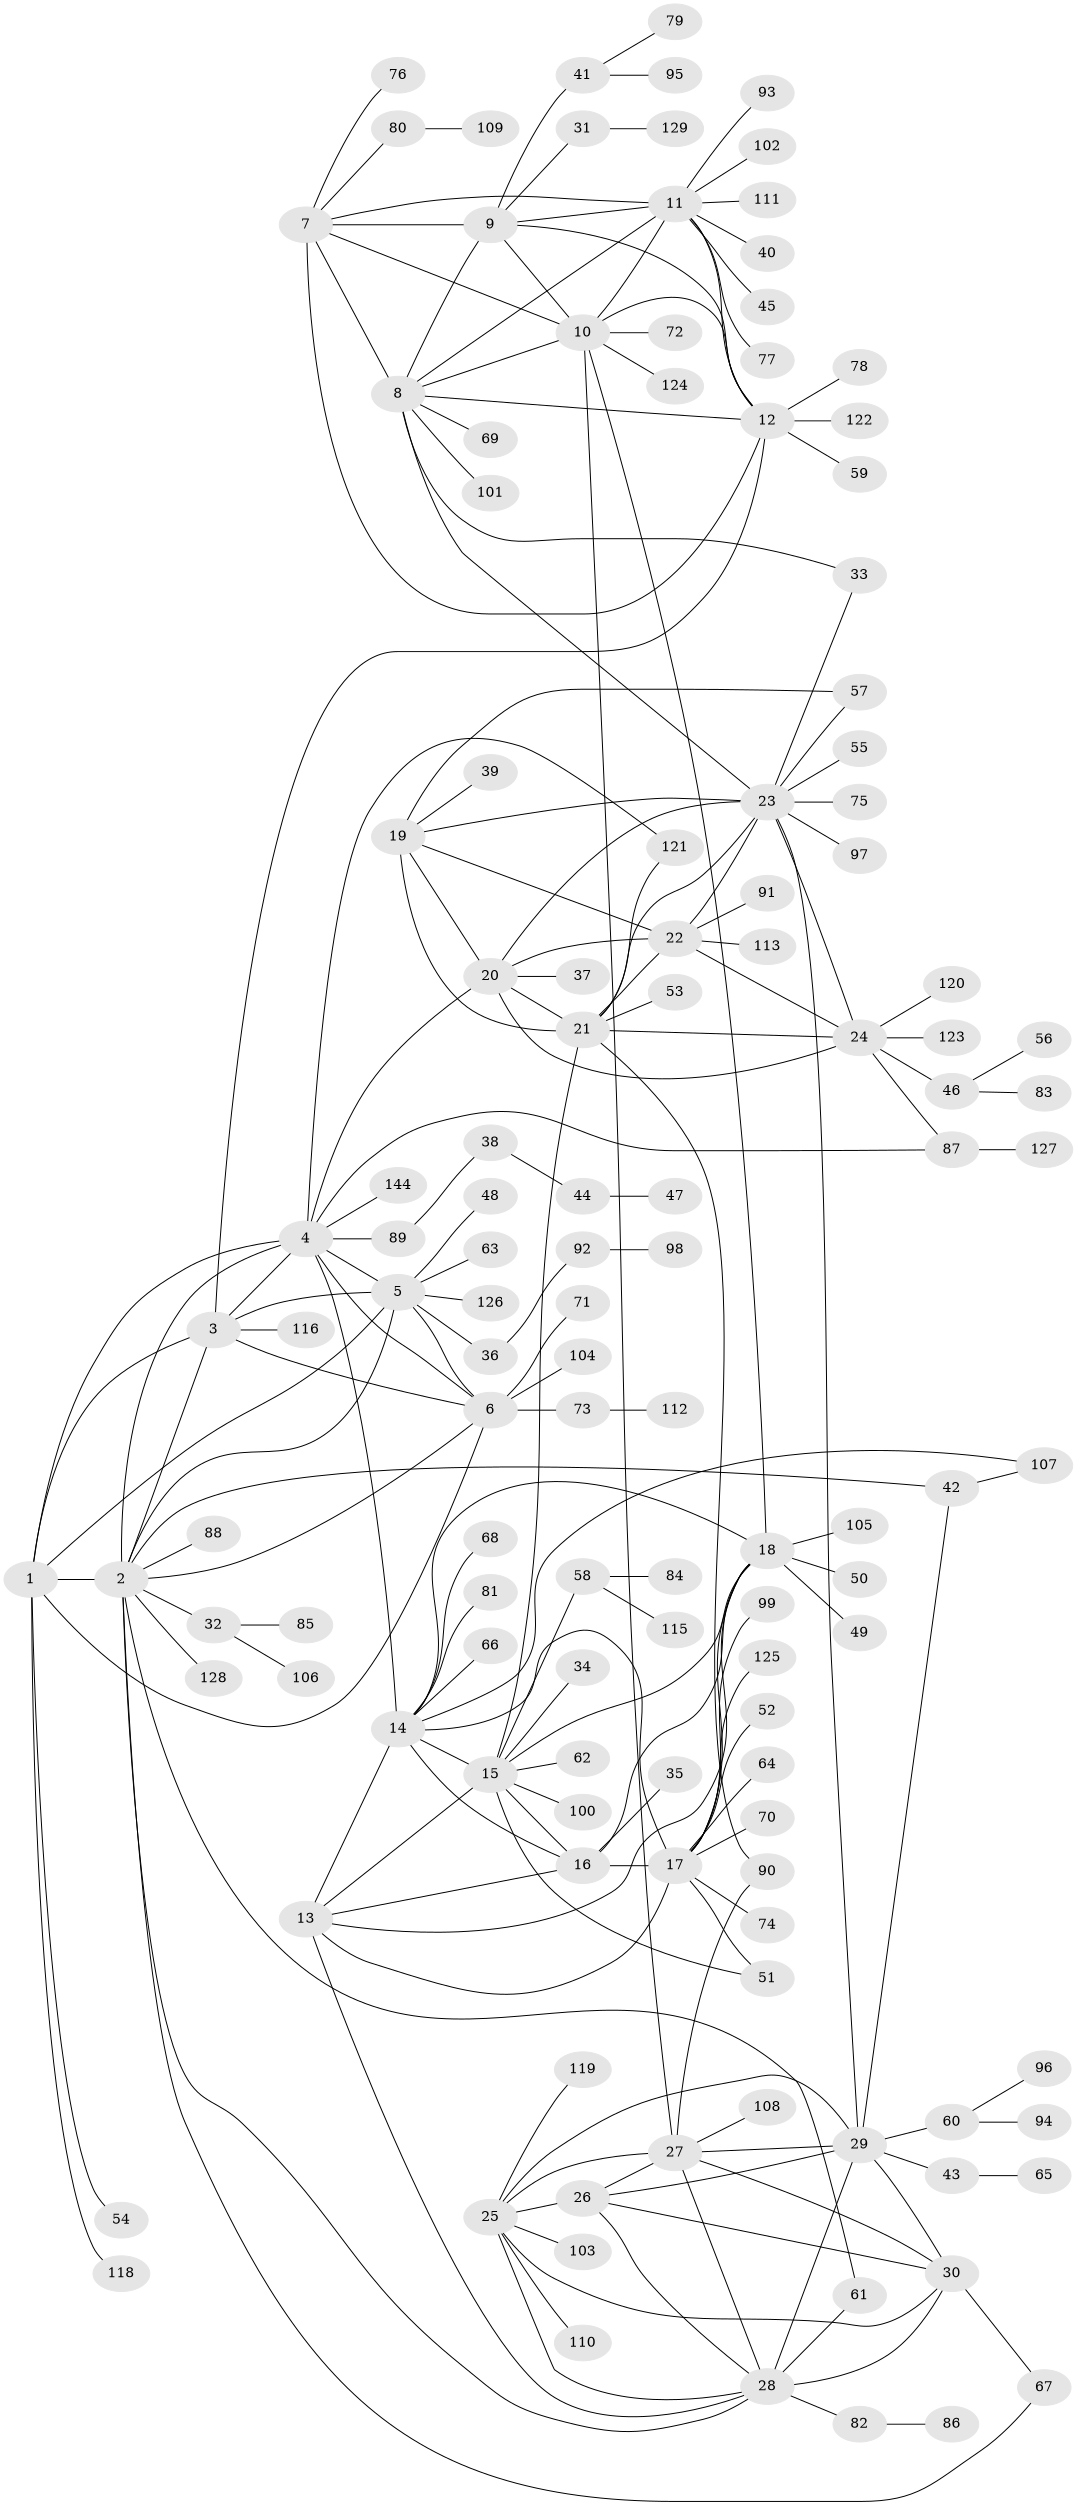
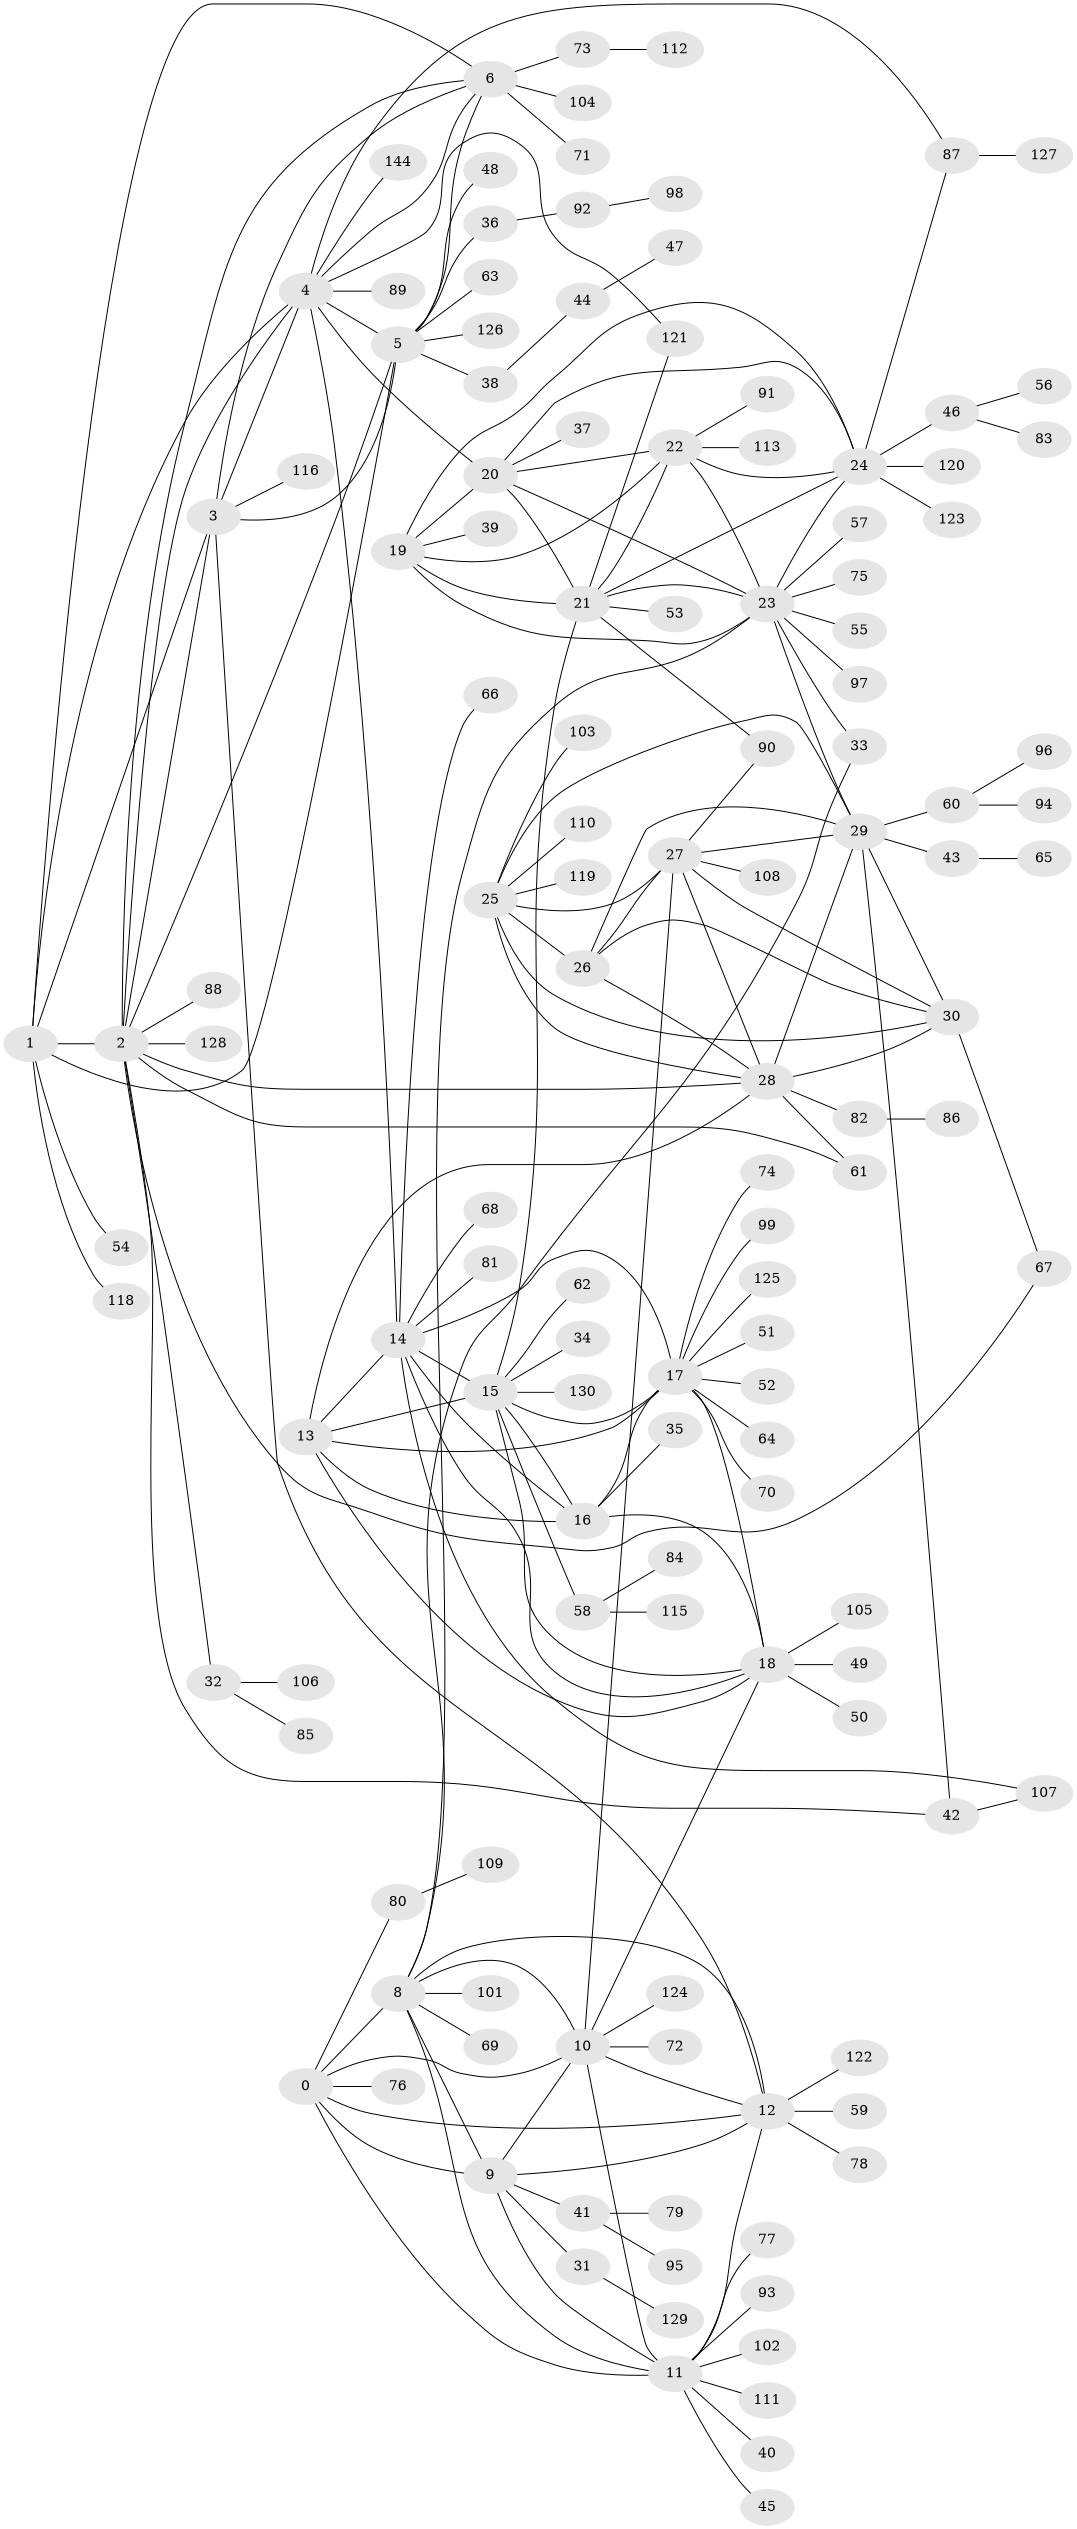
(306, 225) -> (306, 2087)
(593, 689) -> (621, 322)
(444, 1191) -> (445, 364)
(583, 1812) -> (583, 1392)
(591, 1919) -> (588, 1424)
